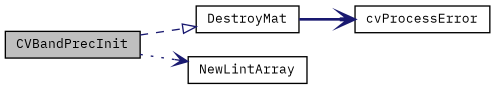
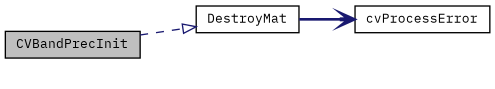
(248, 70) -> none
